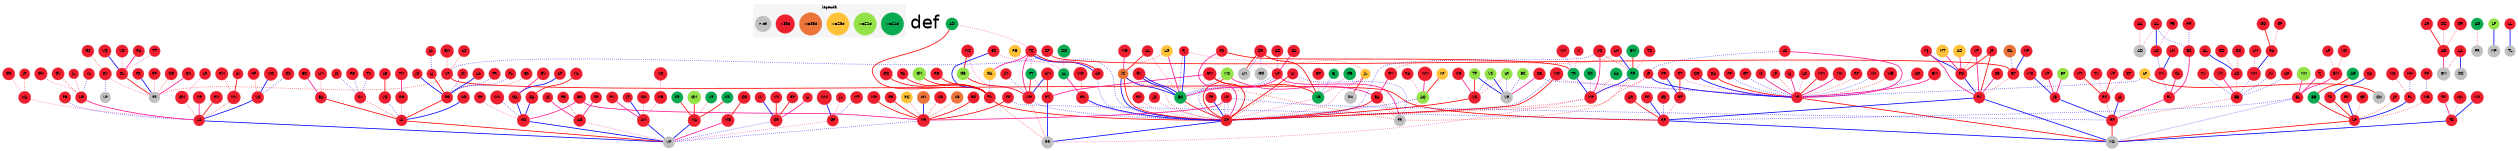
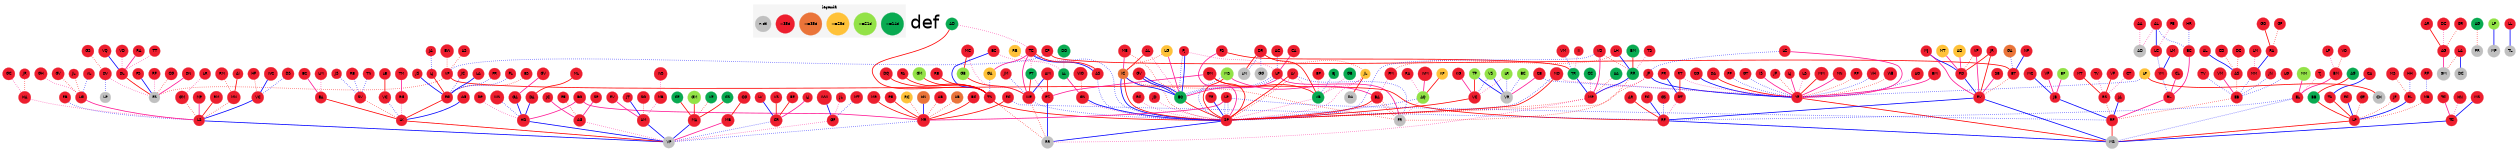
(560, 74) -> none
none -> (1153, 74)
(1384, 86) -> (1384, 86)
(2309, 86) -> (2309, 86)
